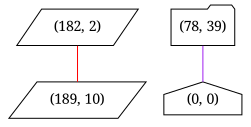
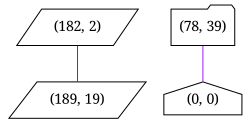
(78, 100) -> (78, 100)
